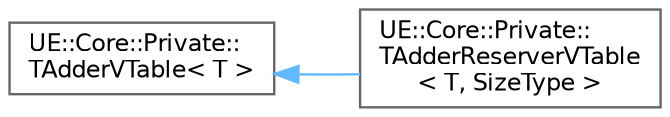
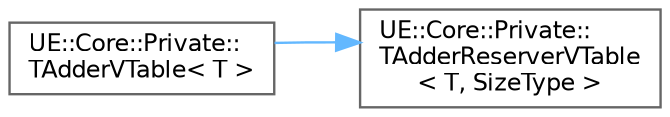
(329, 75) -> (305, 42)
